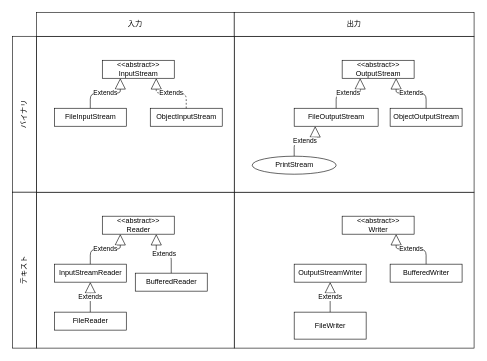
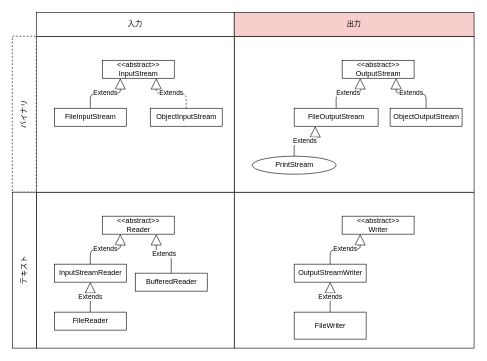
(354, 24) -> (354, 24)
(24, 114) -> (24, 114)
none -> (341, 249)
(415, 249) -> none
(426, 273) -> none
